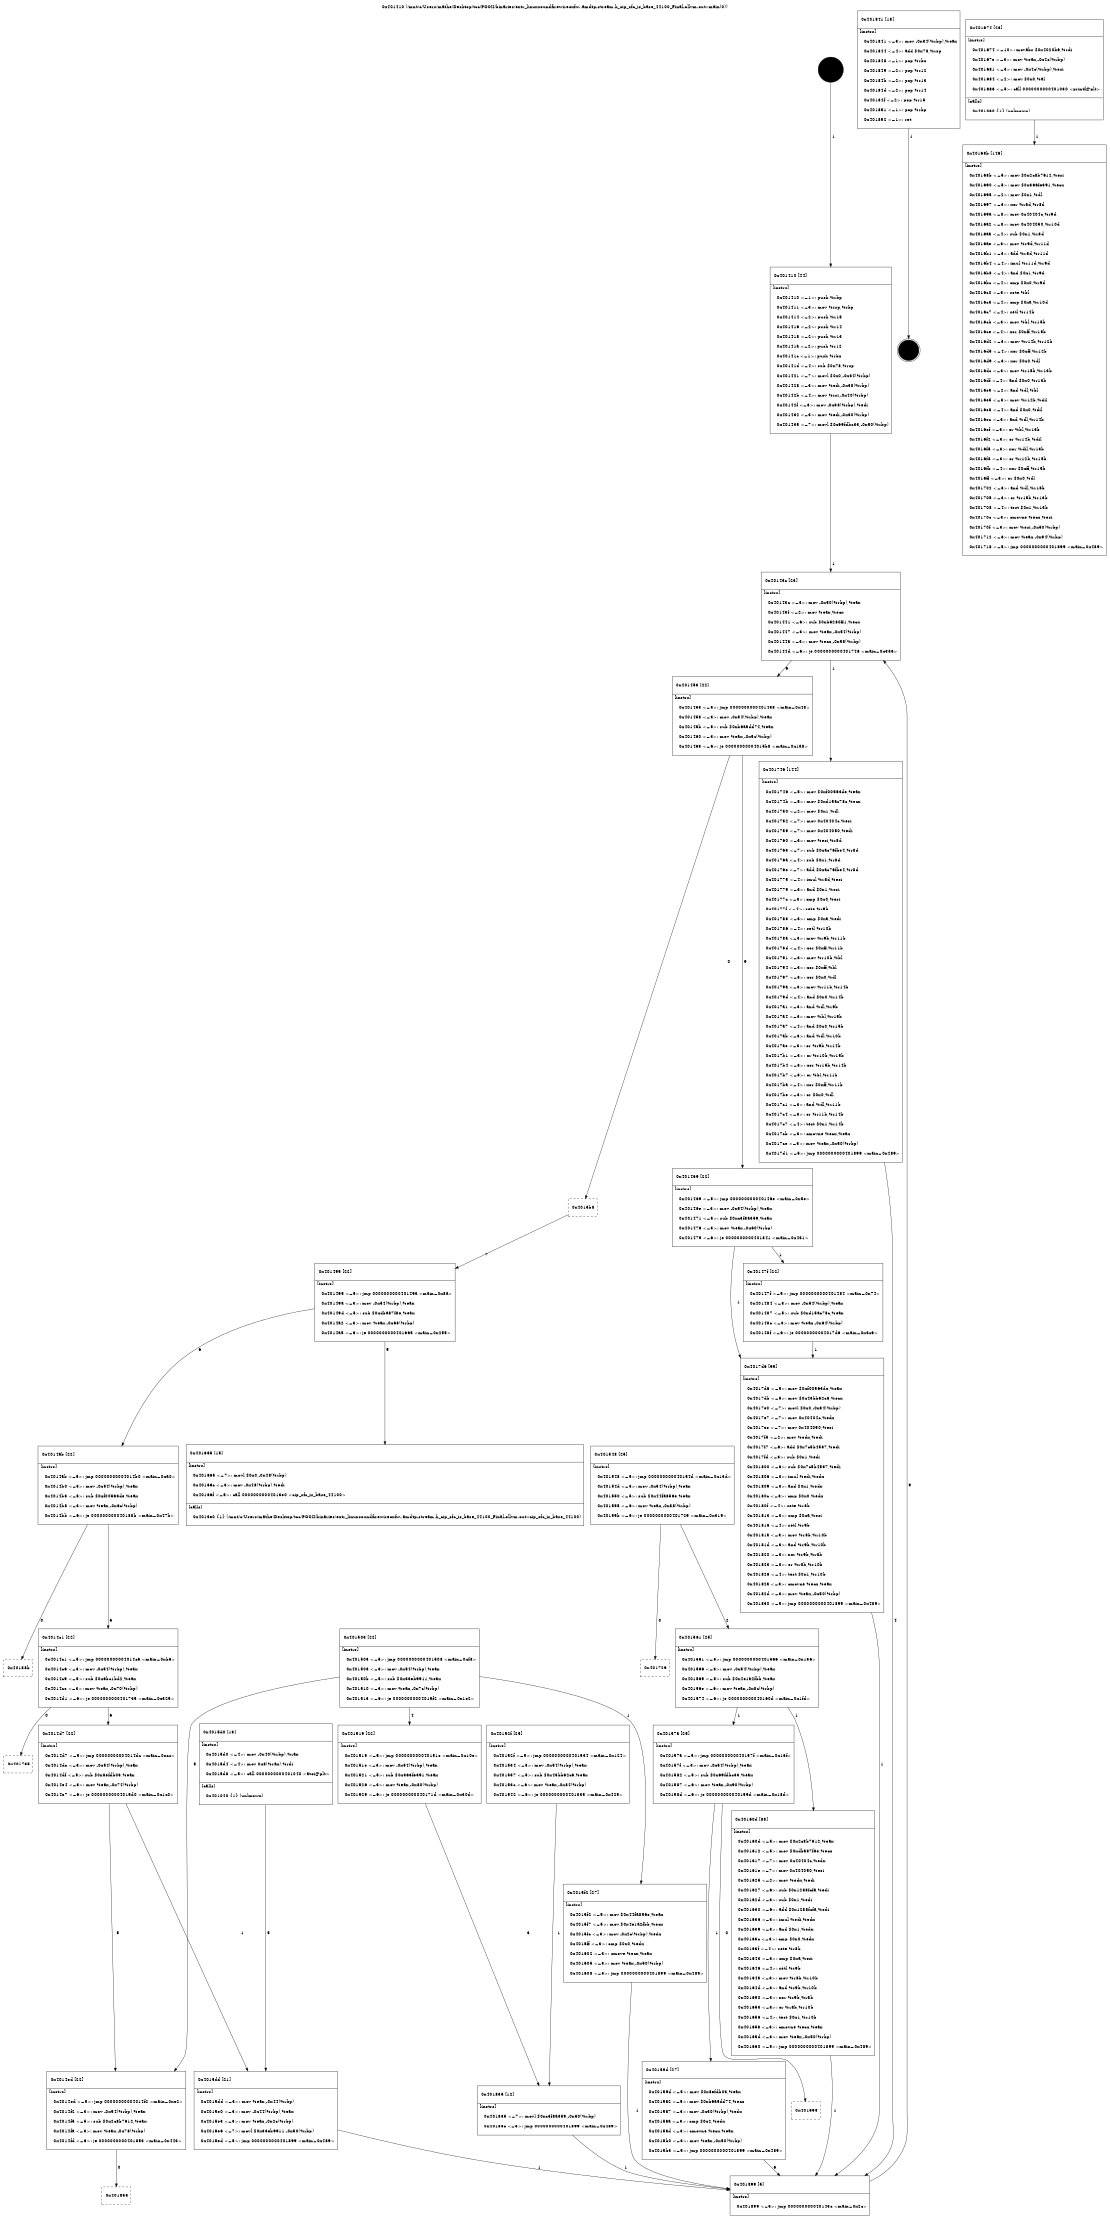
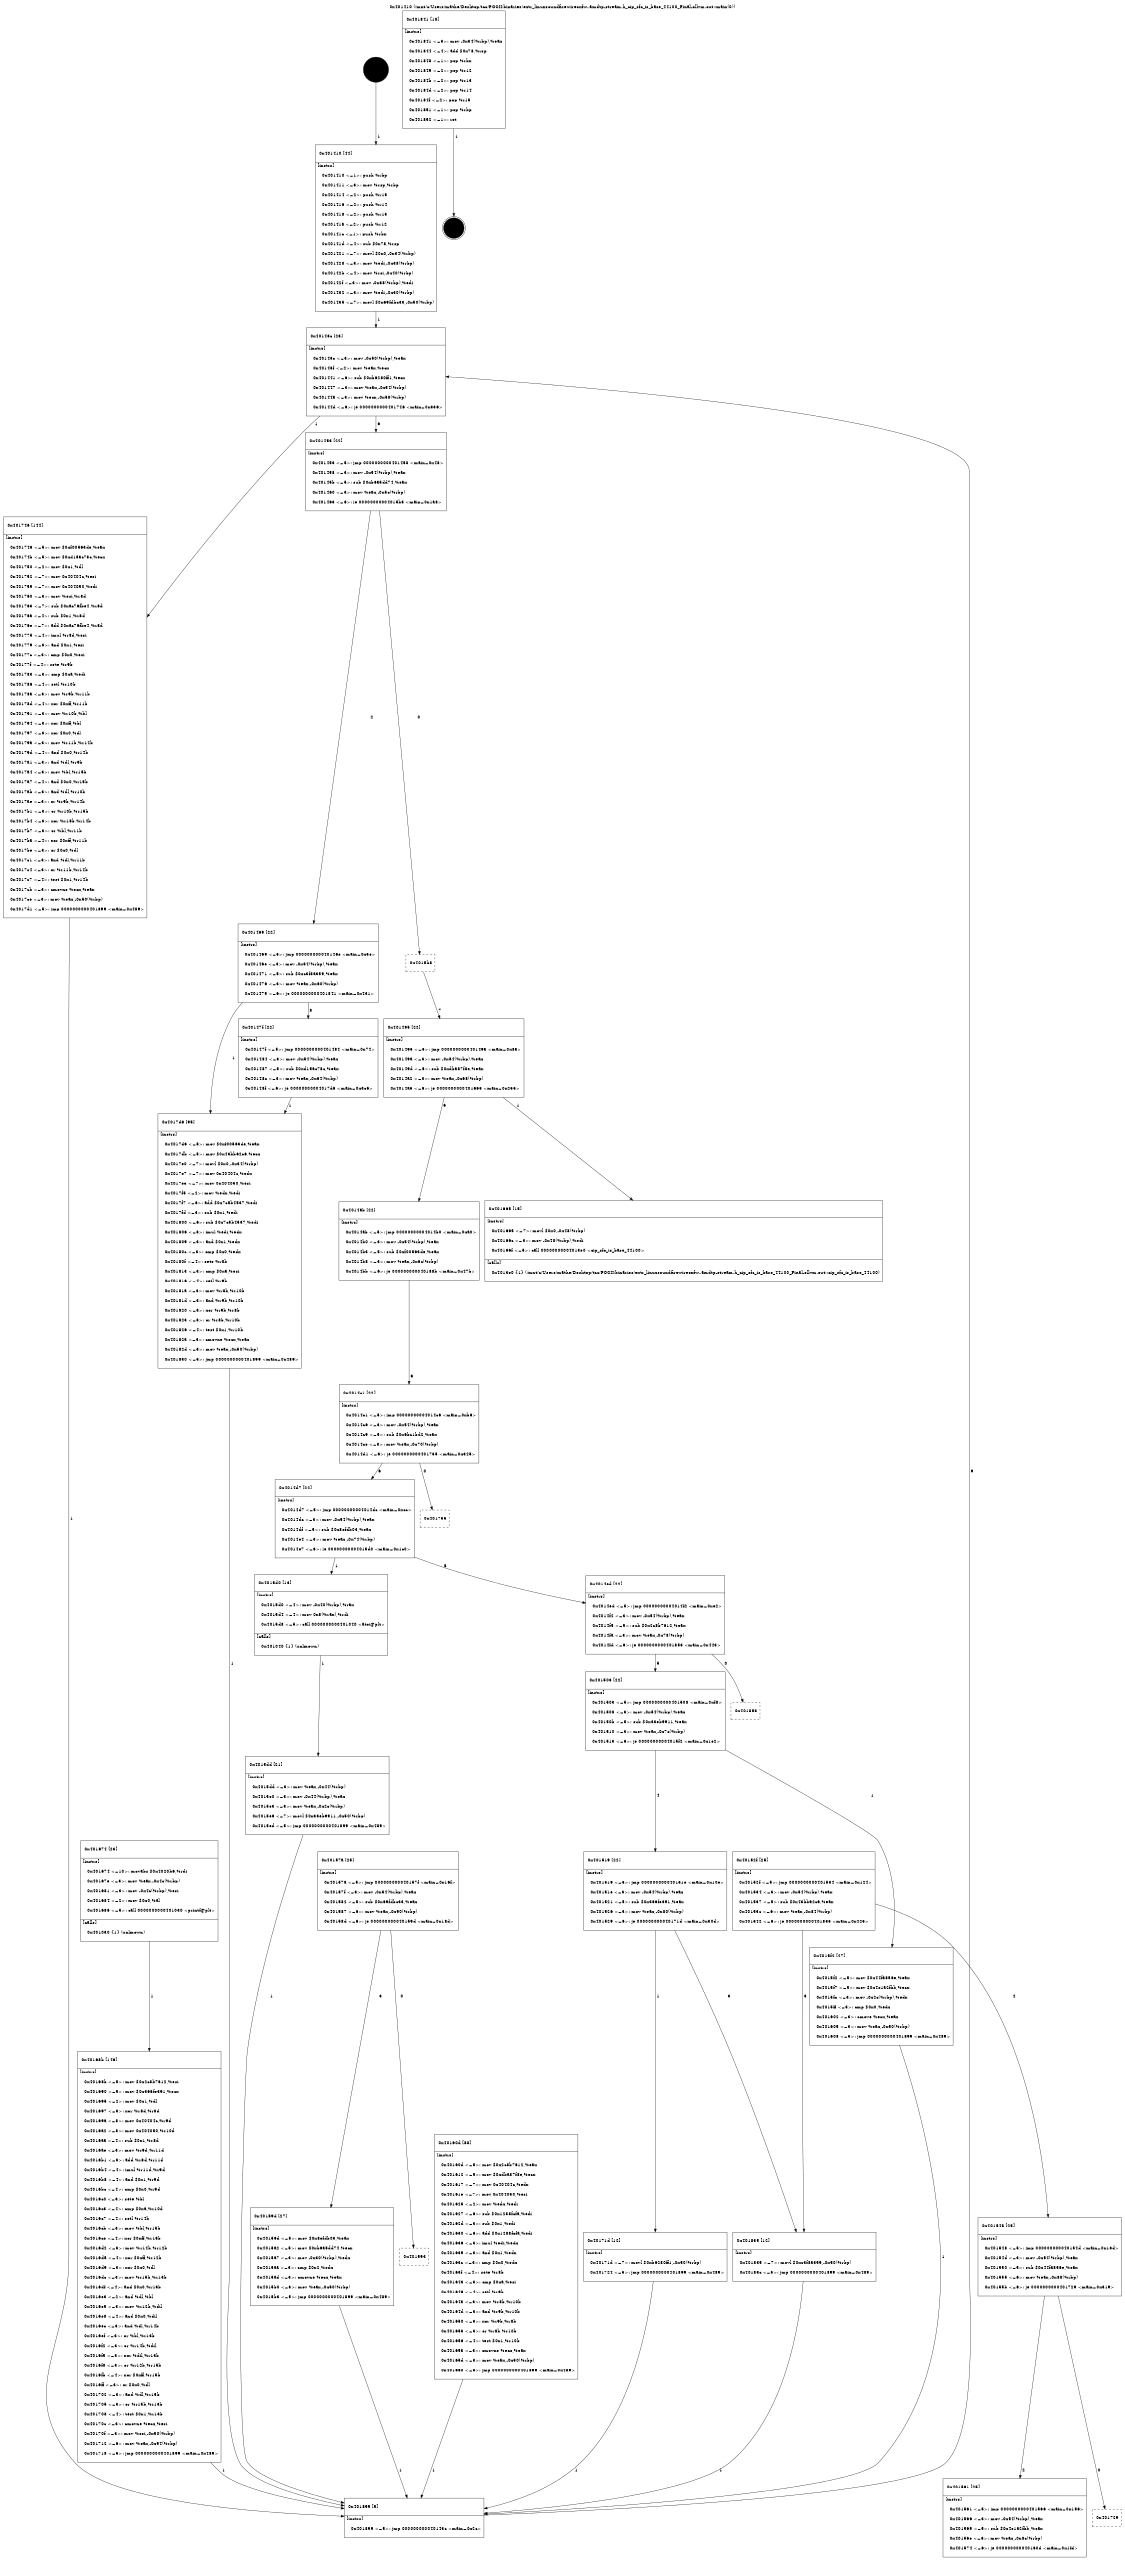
(745, 962) -> (371, 717)
(780, 1255) -> (310, 1011)
(387, 1350) -> (518, 1106)
(895, 1621) -> (71, 1519)
(18, 1668) -> none
(736, 1715) -> none
(807, 1756) -> none
(187, 1819) -> (655, 1661)
(183, 1929) -> (333, 1565)
(268, 1933) -> (322, 1664)
(558, 1933) -> (805, 1996)
(716, 1933) -> (380, 1996)
none -> (1006, 2031)
(774, 2168) -> (400, 2470)
none -> (655, 2257)
none -> (272, 2494)
